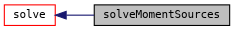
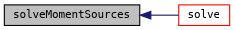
(80, 15) -> (165, 15)
